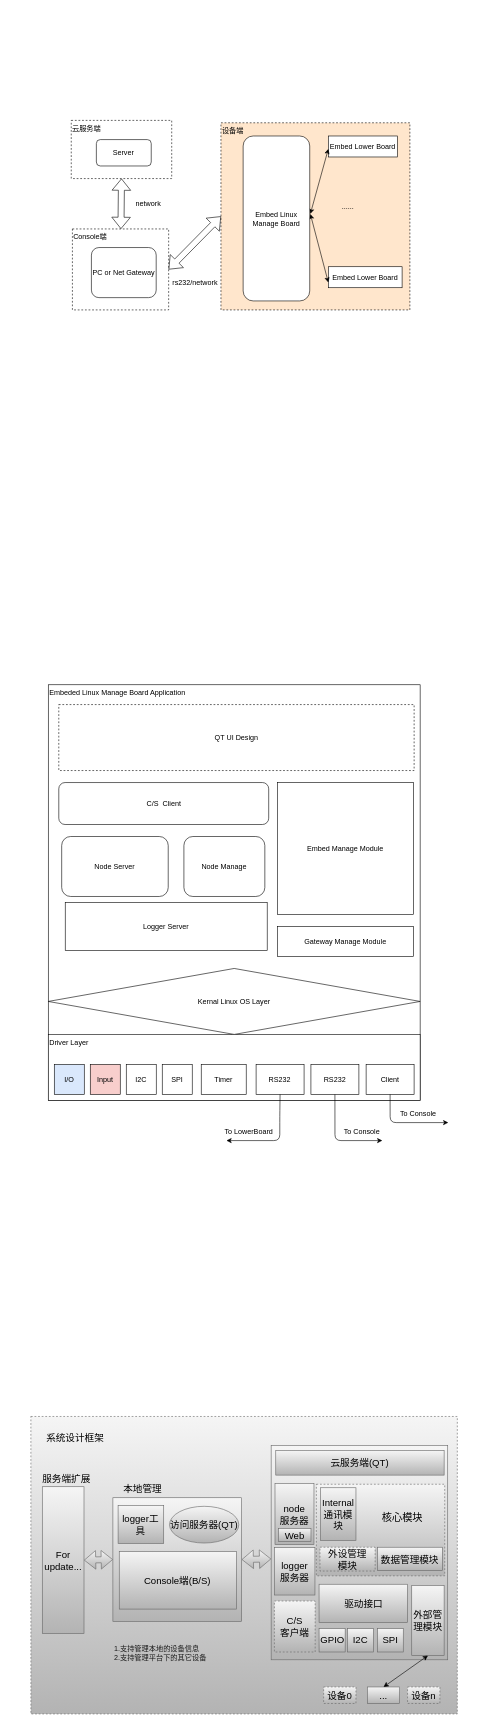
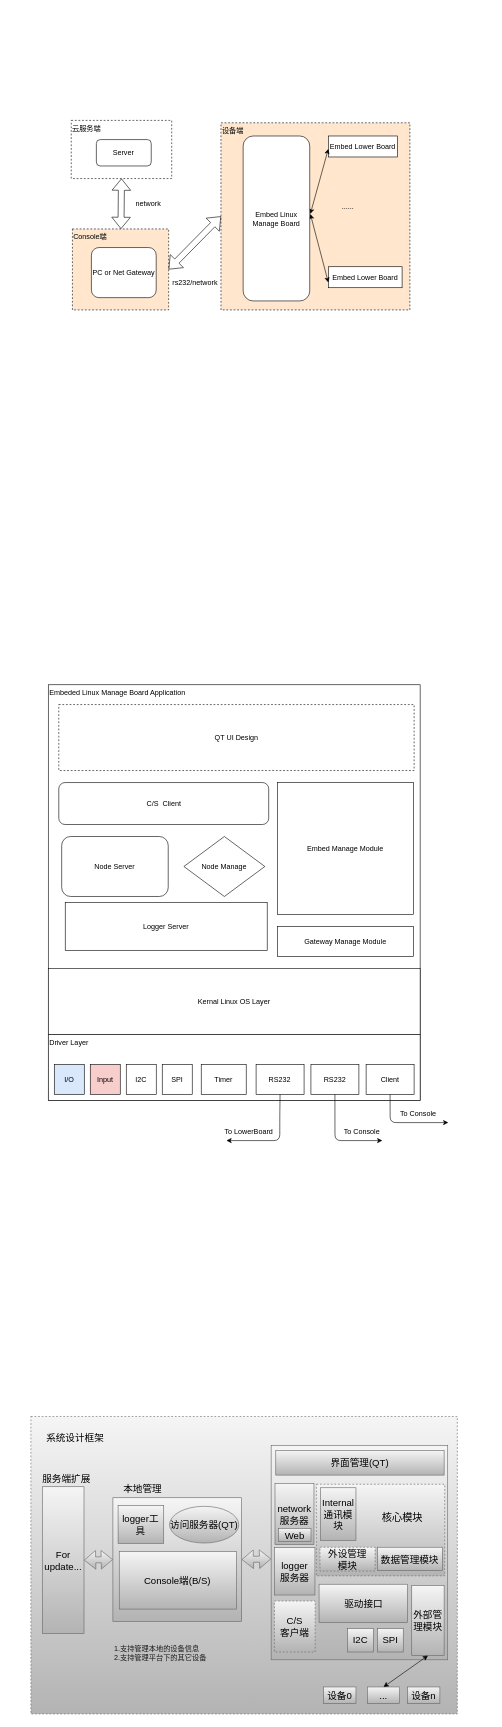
(90, 237) -> (90, 237)
(224, 867) -> (224, 867)
(234, 1002) -> (234, 1002)
(360, 1463) -> (360, 1463)
(295, 1515) -> (295, 1515)
(332, 1641) -> none
(340, 1696) -> (340, 1696)
(424, 1696) -> (424, 1696)
